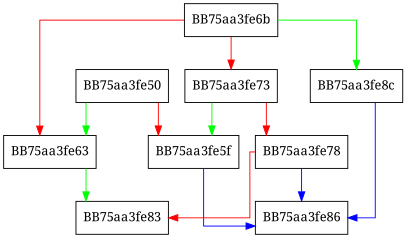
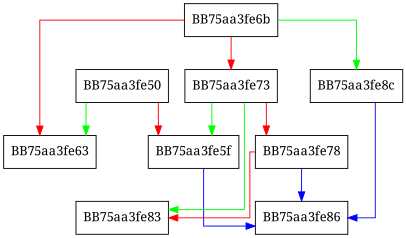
(86, 180) -> (244, 189)
